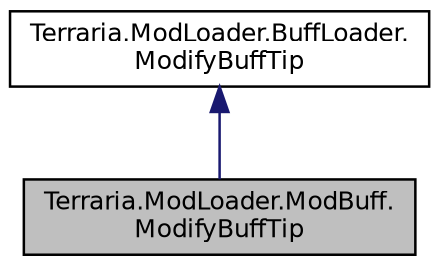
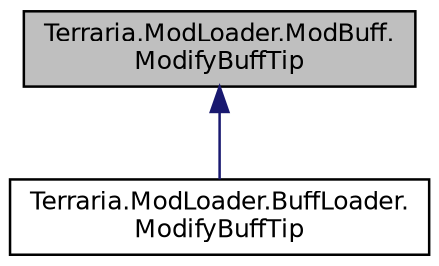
(220, 146) -> (220, 146)
